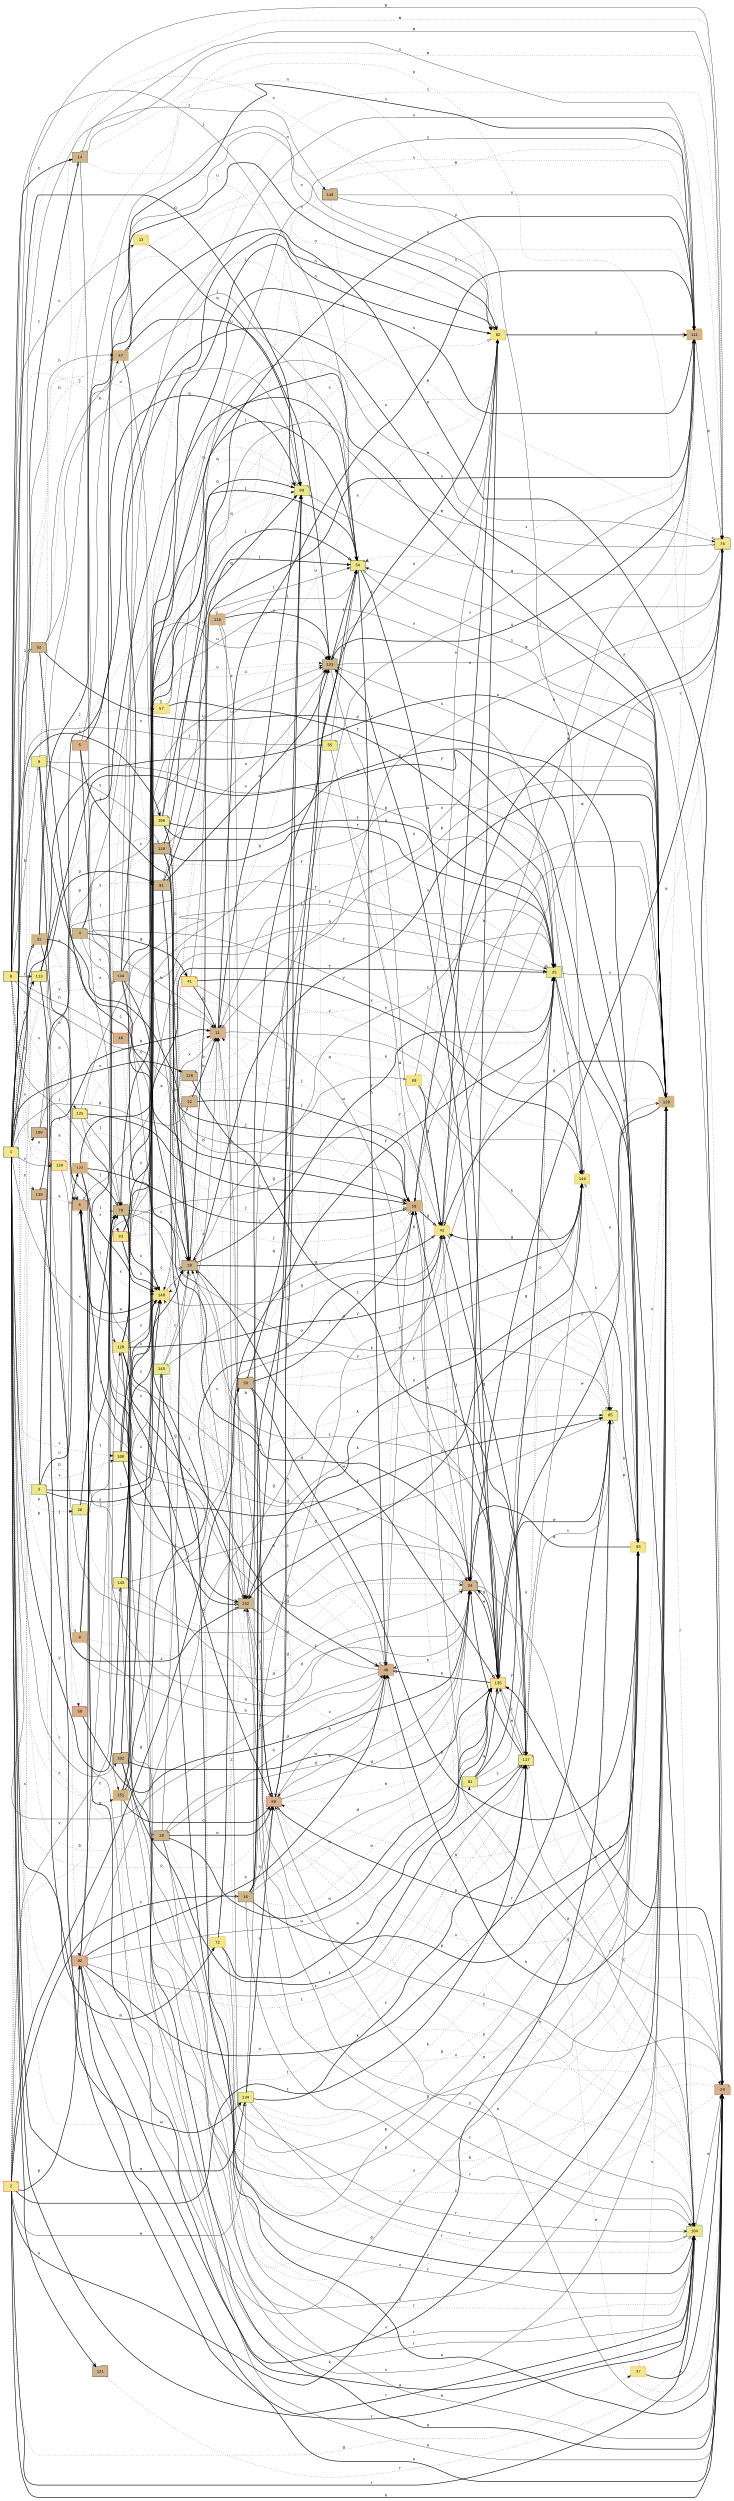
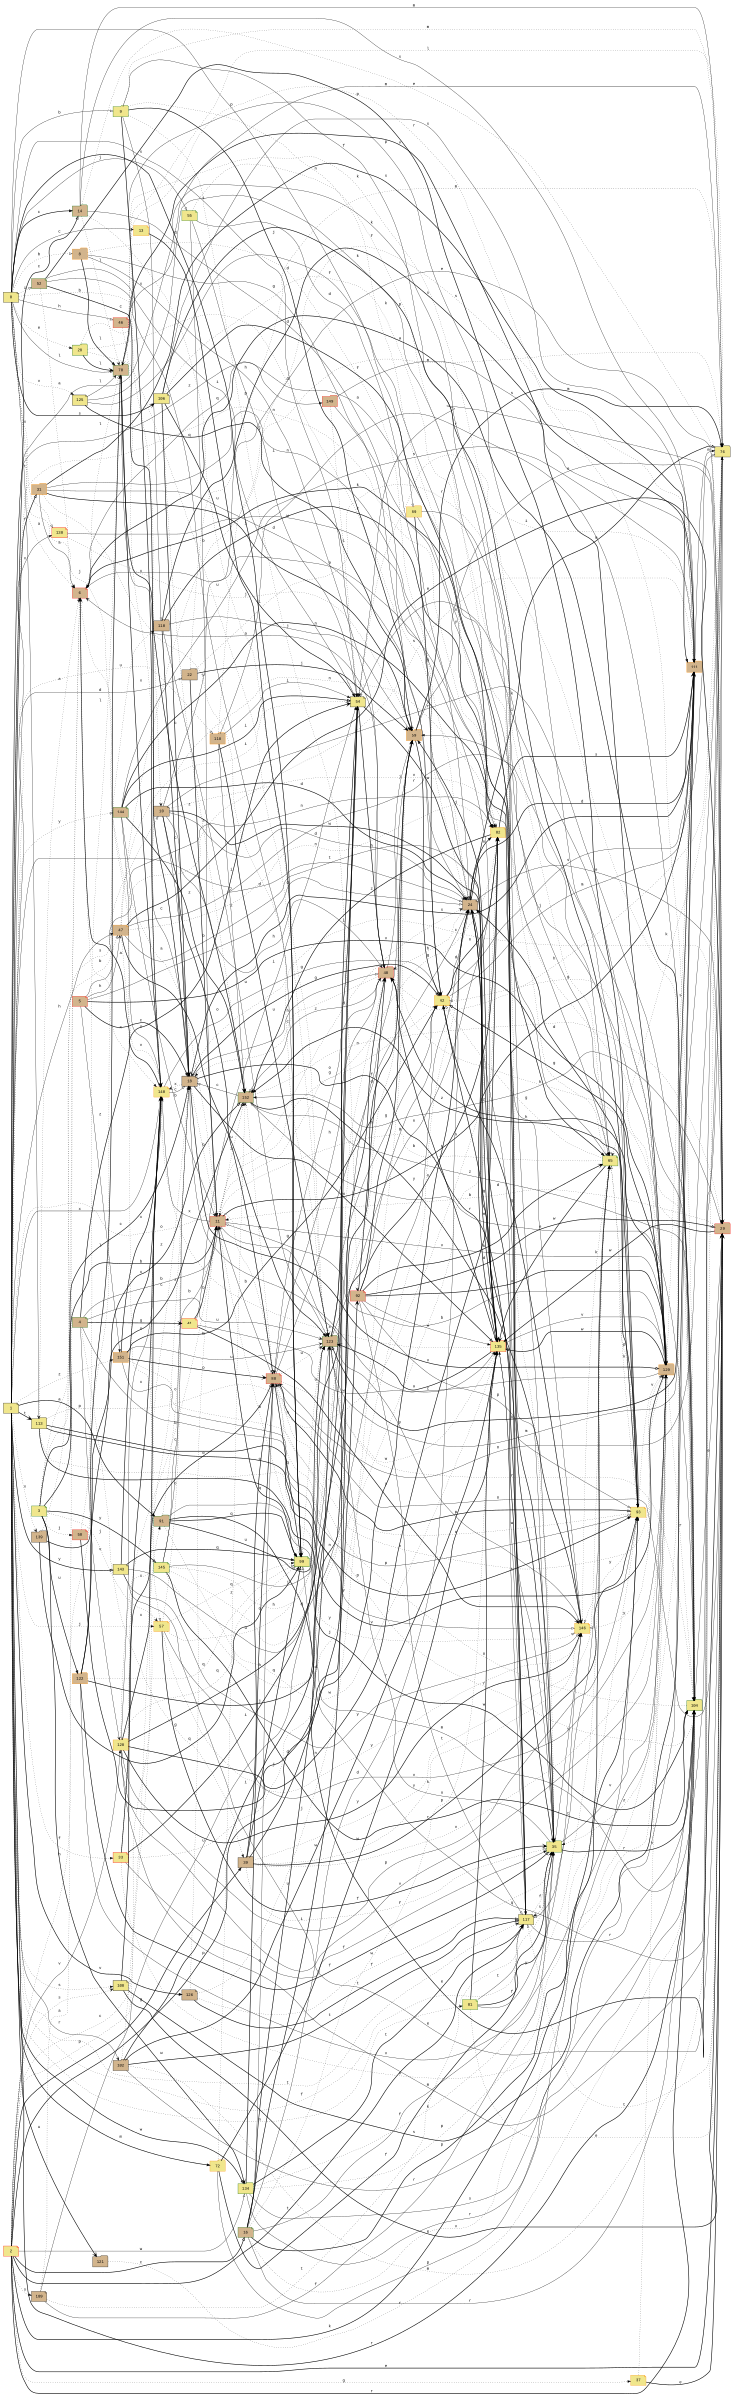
(330, 195) -> (330, 401)
none -> (206, 717)
none -> (610, 804)
none -> (407, 1316)
(104, 1587) -> none
(722, 2090) -> (722, 1229)
